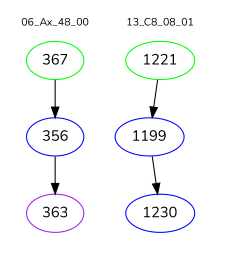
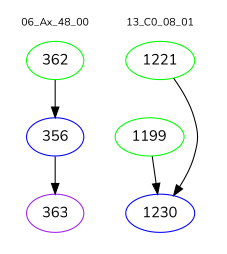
(160, 23) -> (160, 23)
(55, 60) -> (55, 60)
(156, 93) -> (197, 132)
(150, 137) -> (150, 137)
